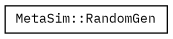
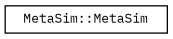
(86, 19) -> (86, 19)
